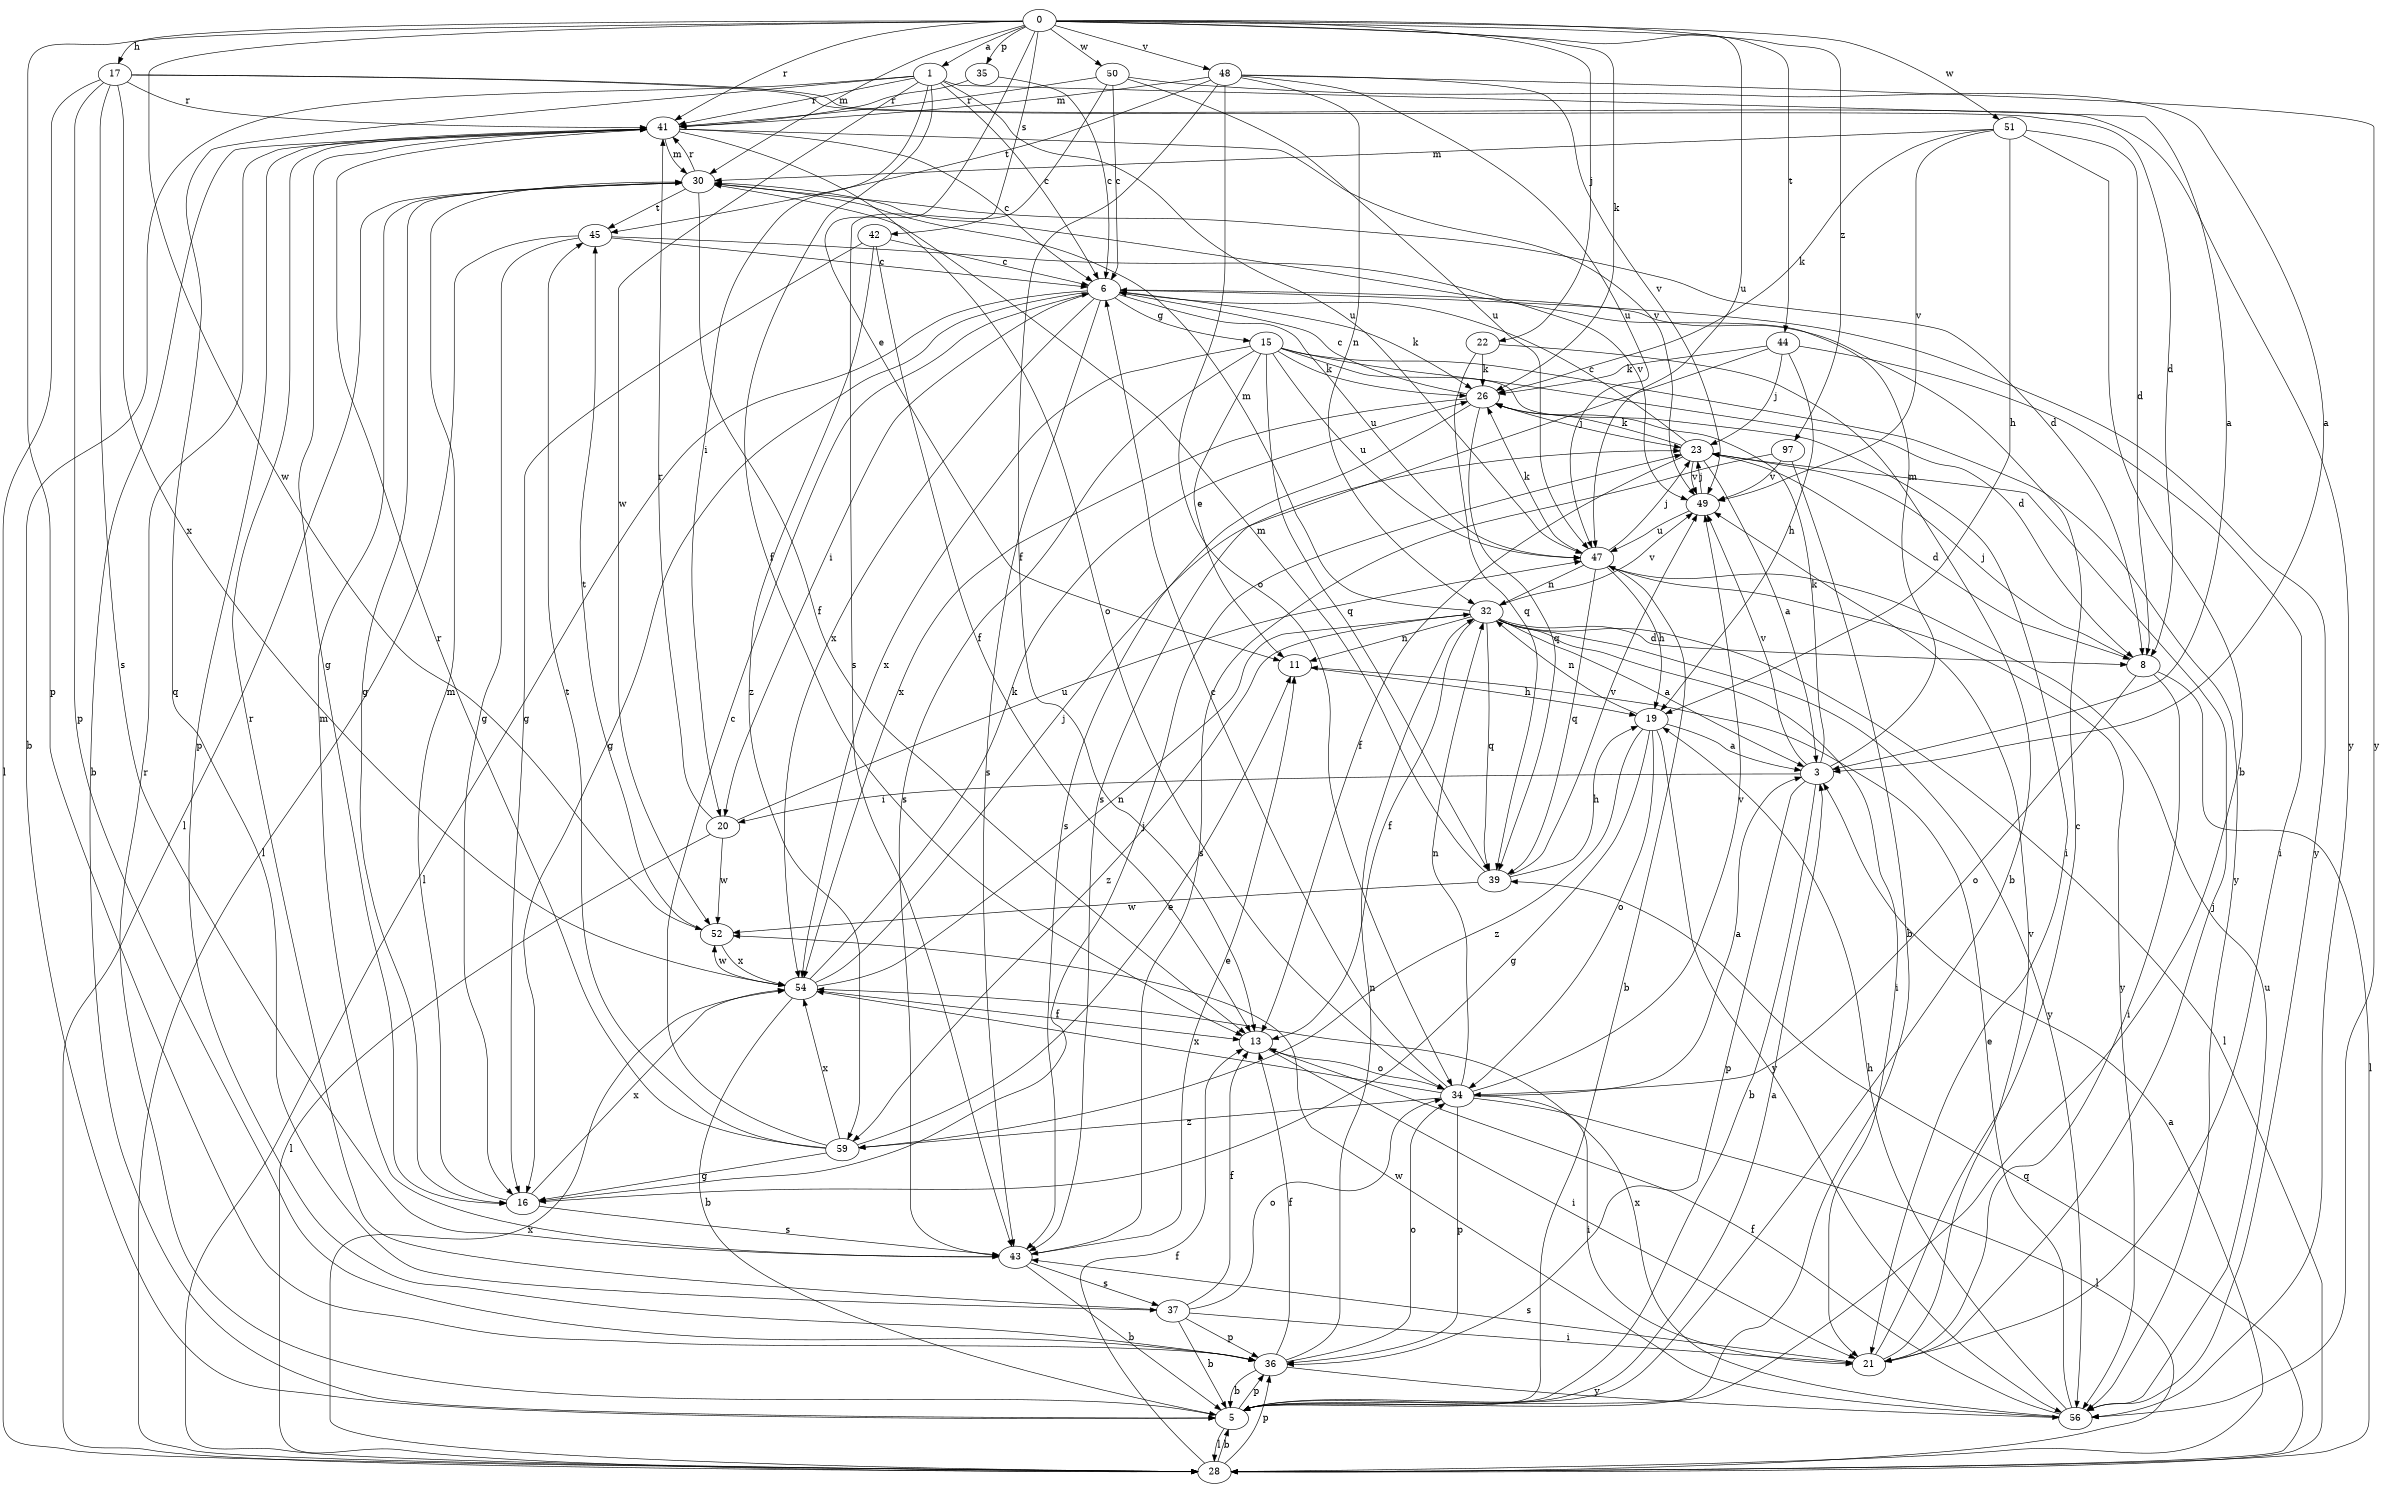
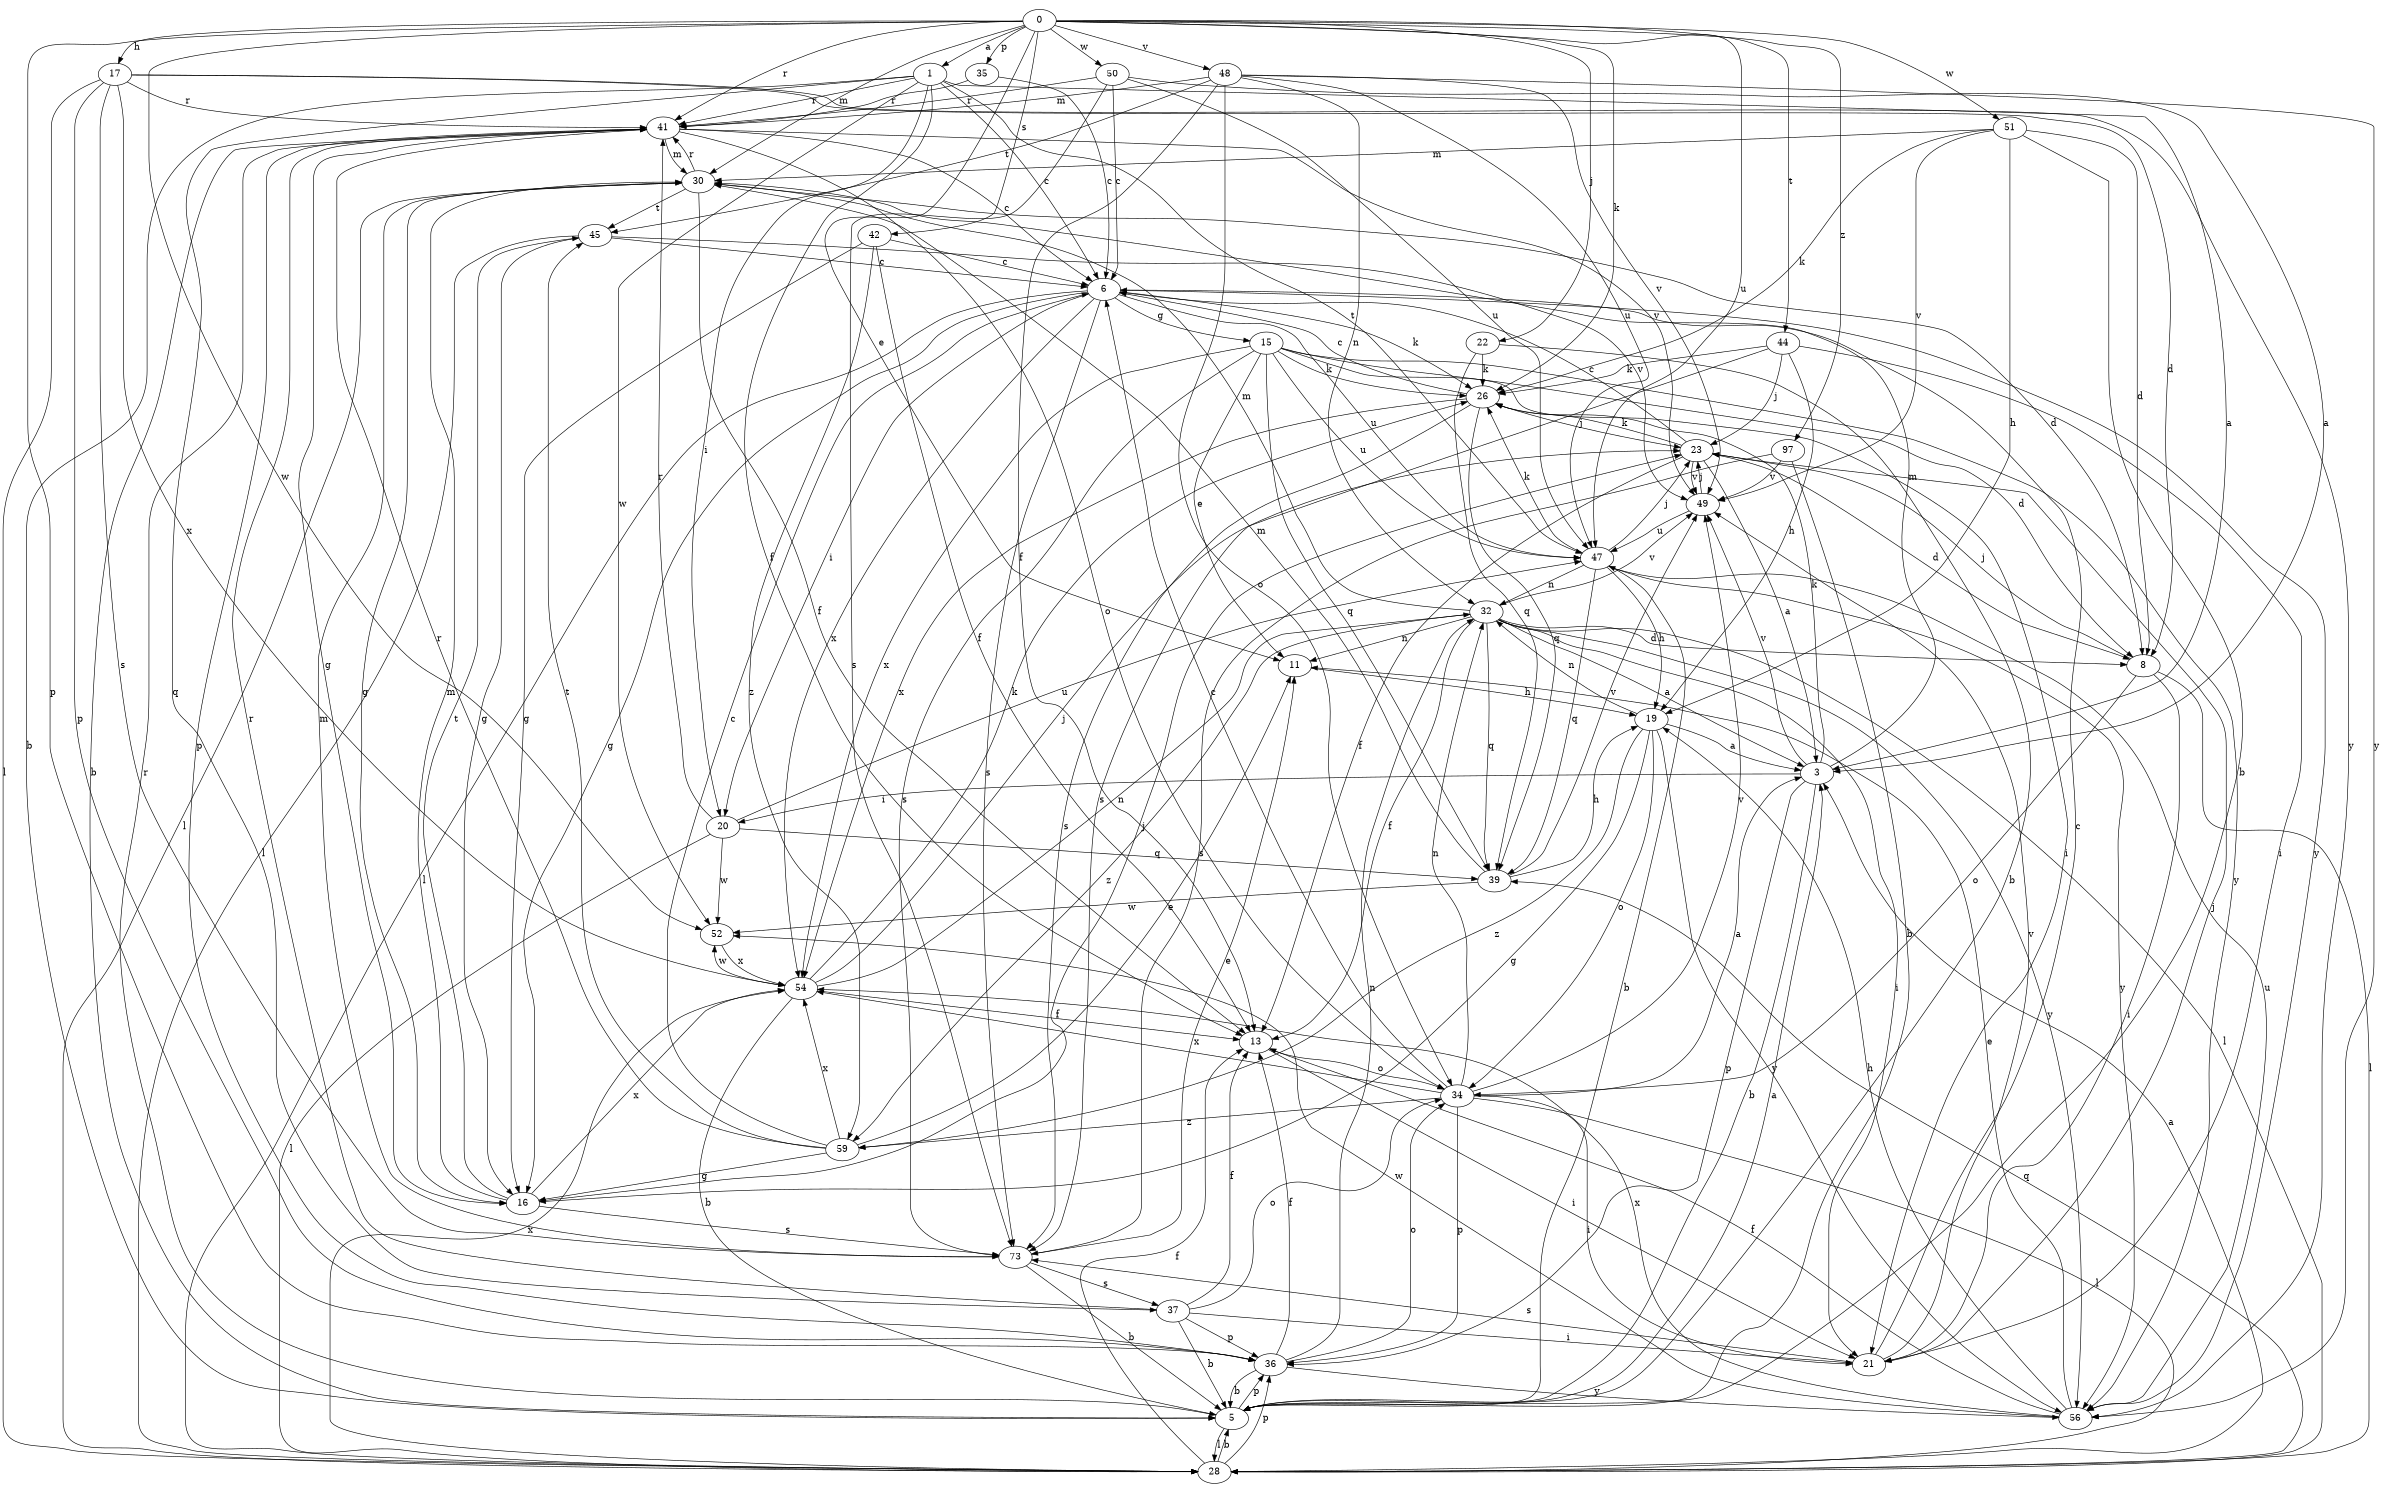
(1353, 316) -> (1353, 316)
(585, 625) -> (448, 722)
none -> (1106, 854)
(1015, 1257) -> (1015, 1257)
